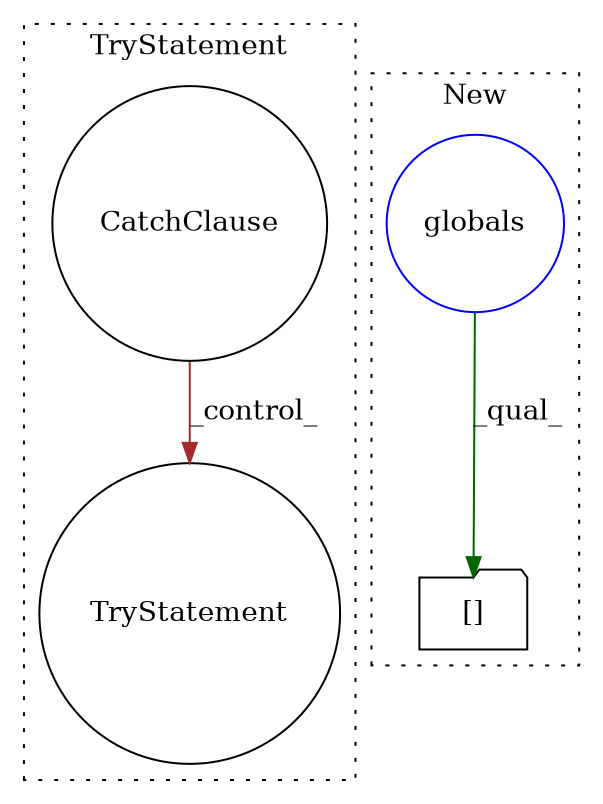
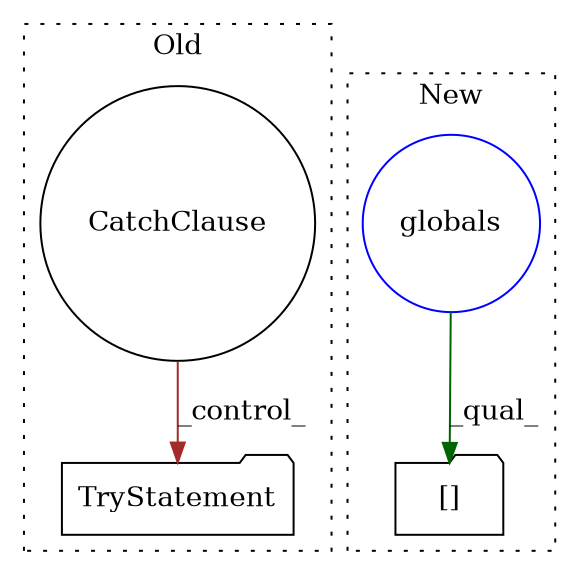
(190, 47) -> (178, 47)
(190, 614) -> (178, 499)
